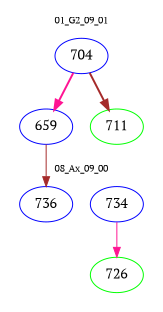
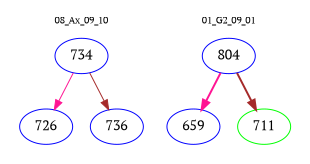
(82, 56) -> (229, 56)
(46, 166) -> (97, 87)
(82, 169) -> (82, 21)
(117, 275) -> (46, 127)
